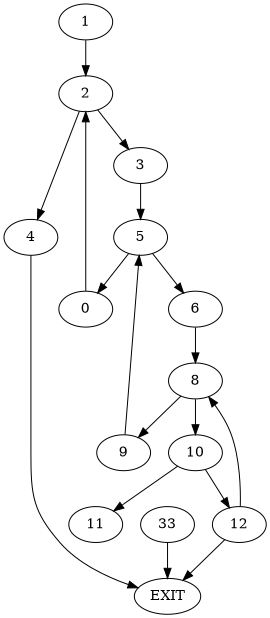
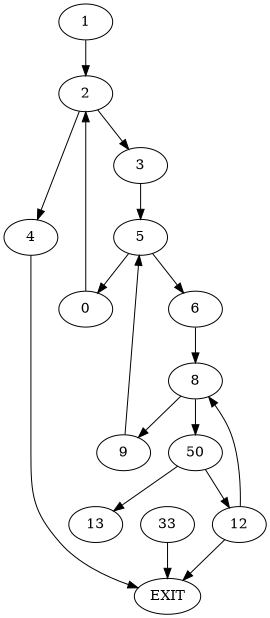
(195, 453) -> (195, 453)
(96, 525) -> (96, 525)
